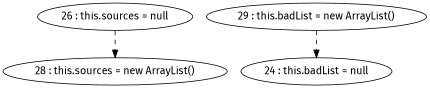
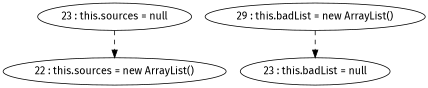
(115, 17) -> (115, 17)
(115, 71) -> (115, 71)
(316, 71) -> (315, 71)
